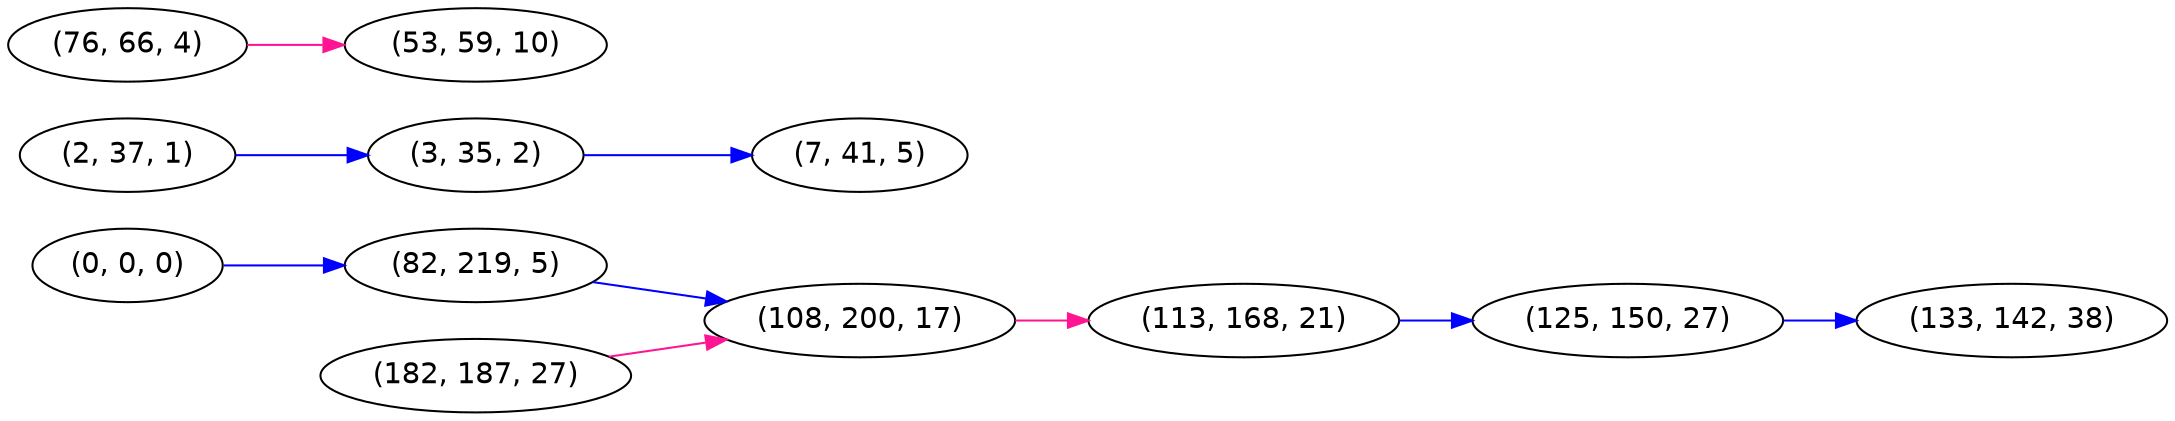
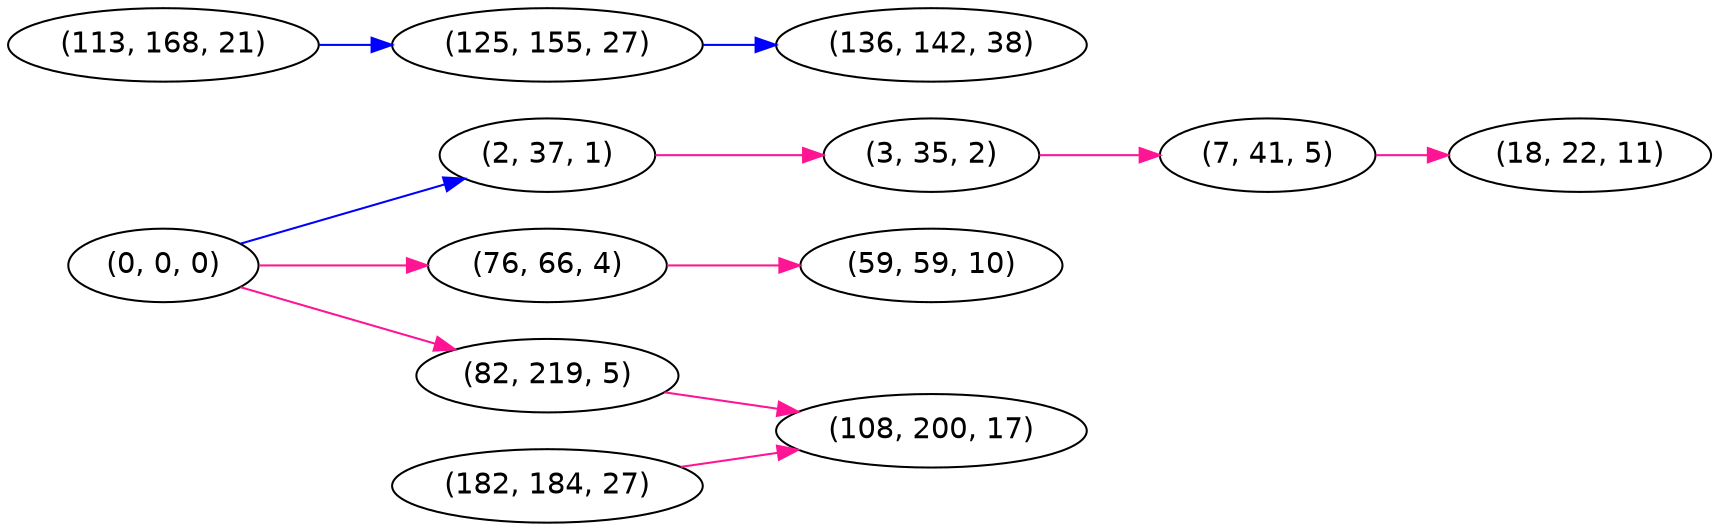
(476, 45) -> (931, 265)
(292, 155) -> (729, 155)
(657, 155) -> (1089, 155)
none -> (1580, 155)
none -> (342, 214)
(274, 265) -> (338, 315)
none -> (333, 265)
(649, 290) -> (721, 401)
(1042, 321) -> none
(1628, 321) -> (547, 45)
(2012, 321) -> (931, 45)
(476, 376) -> (547, 486)
